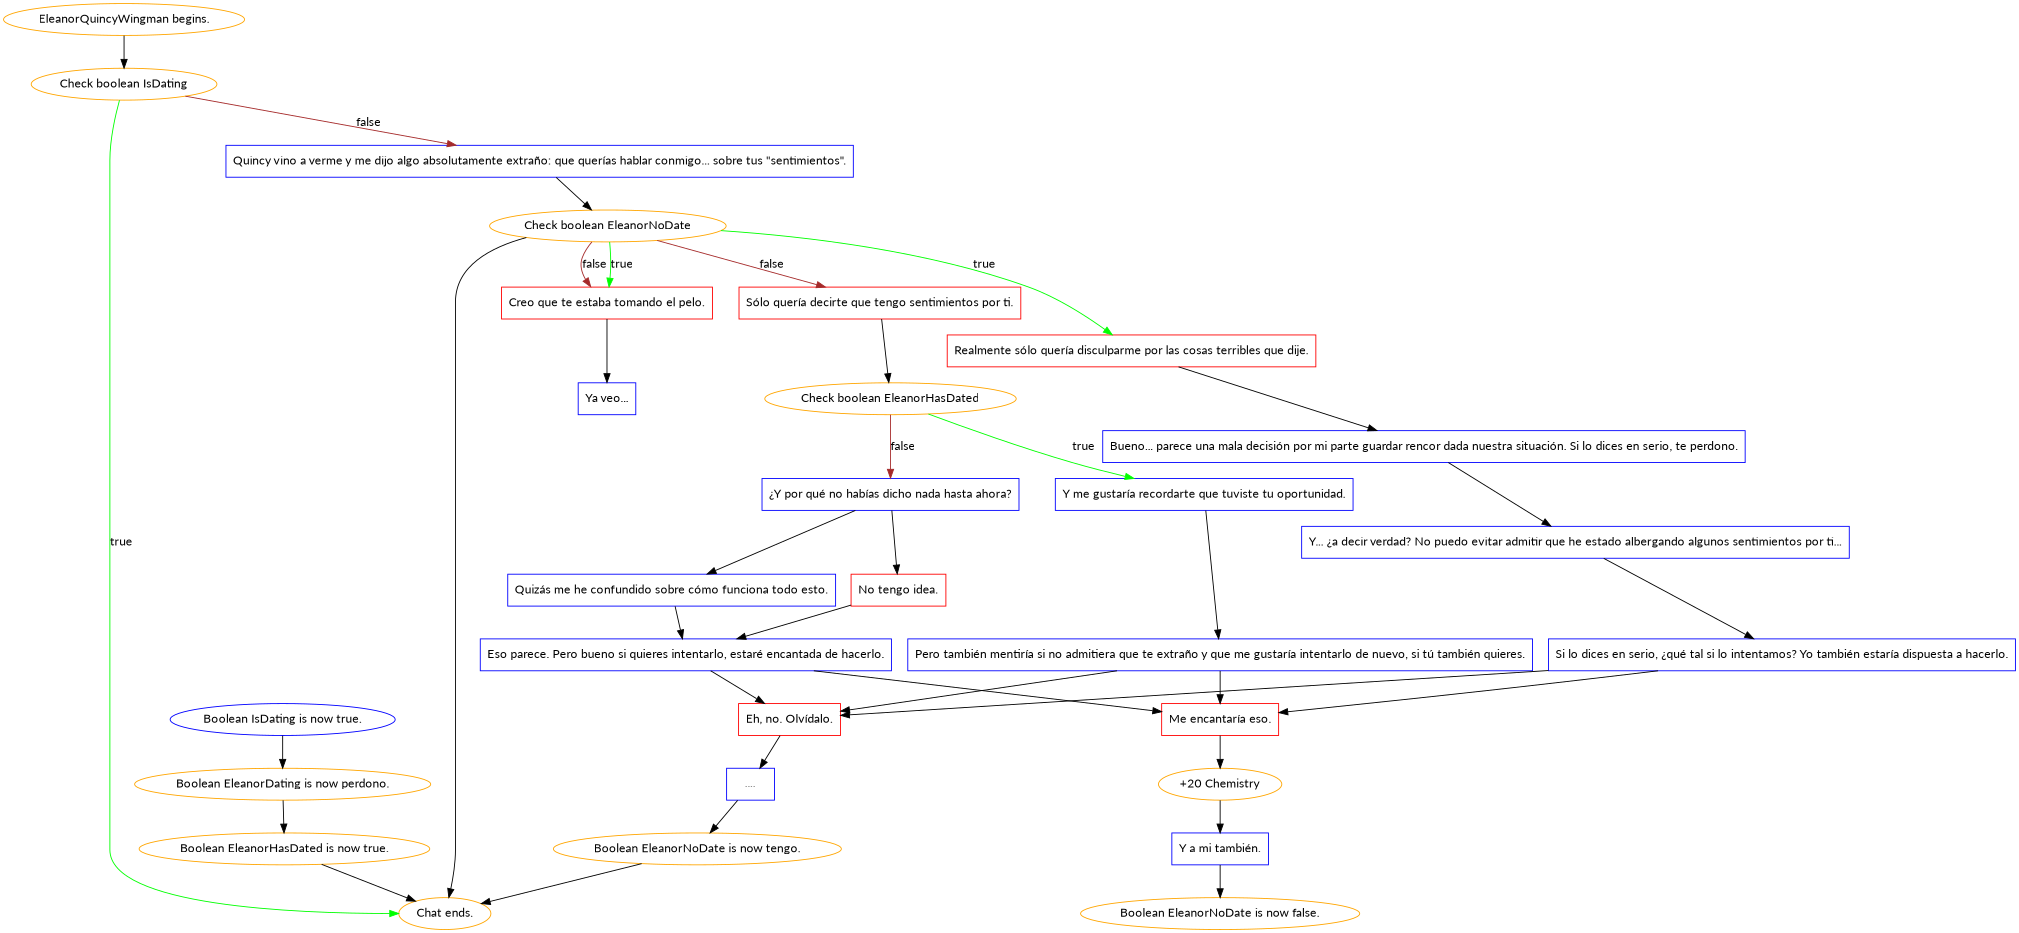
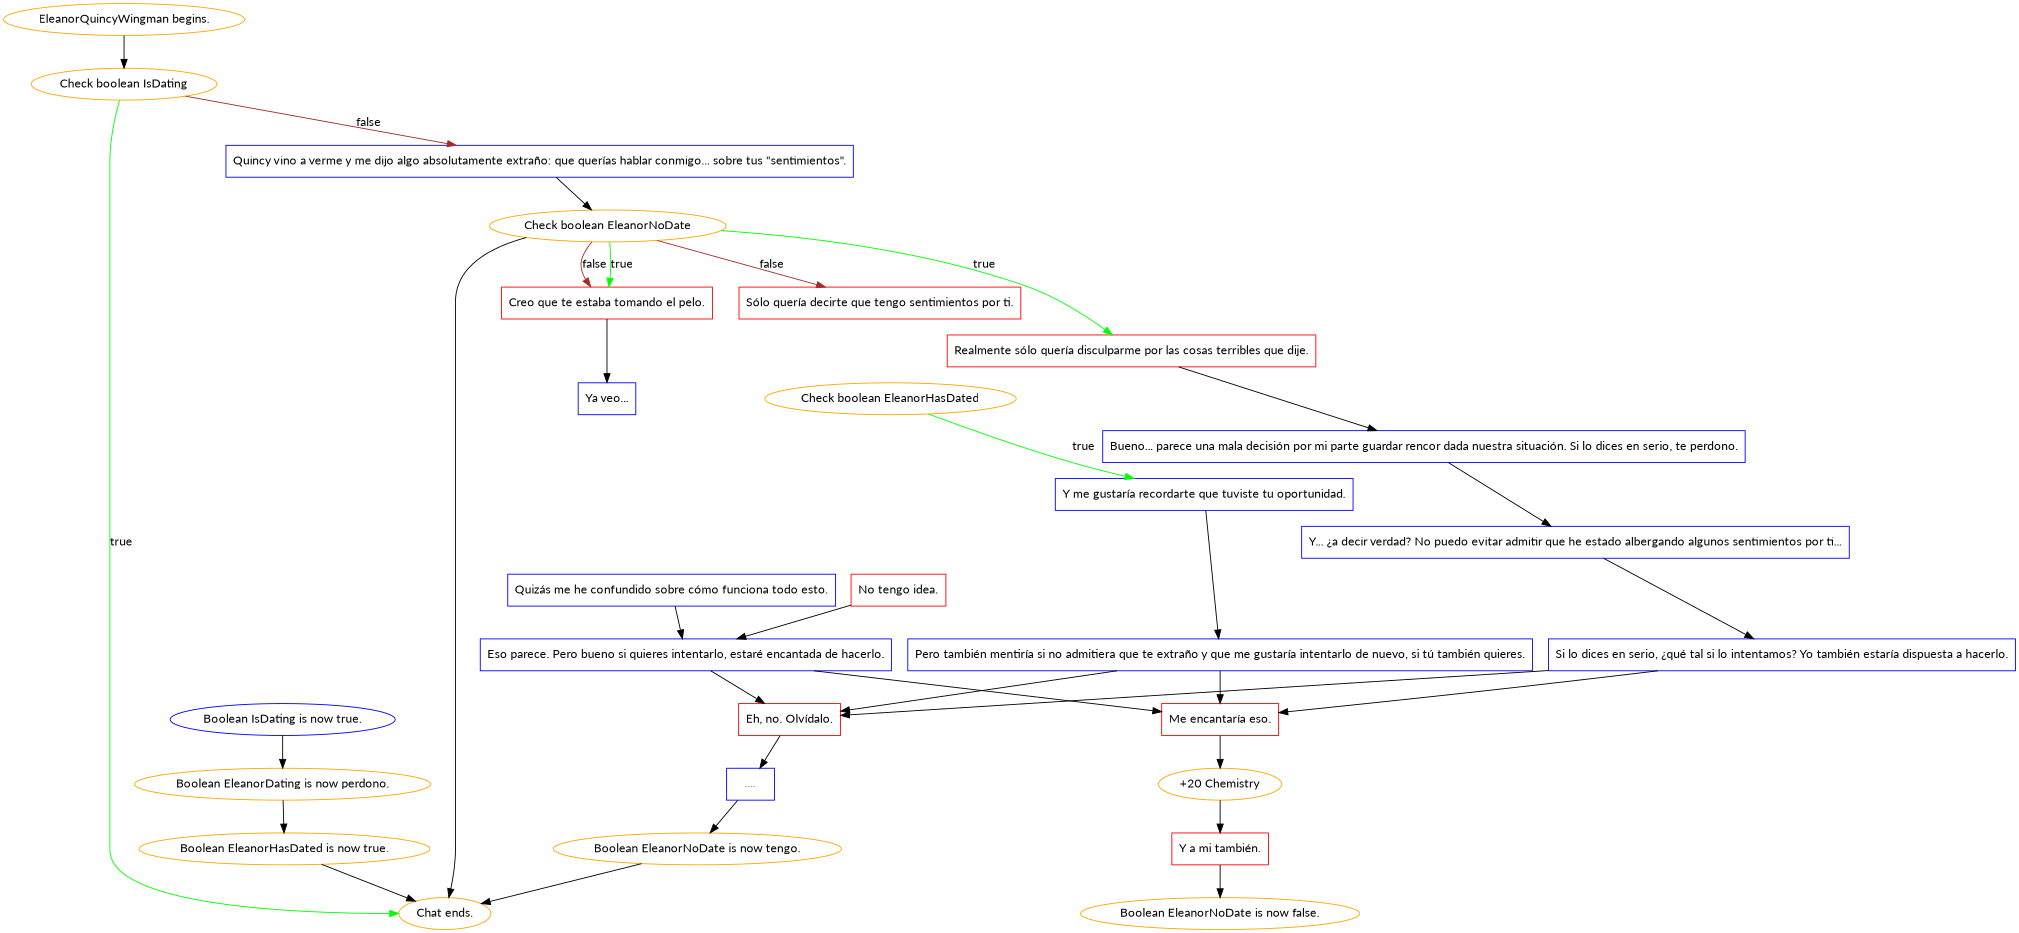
(885, 346) -> none
(891, 494) -> none
(1220, 849) -> (1220, 849)
